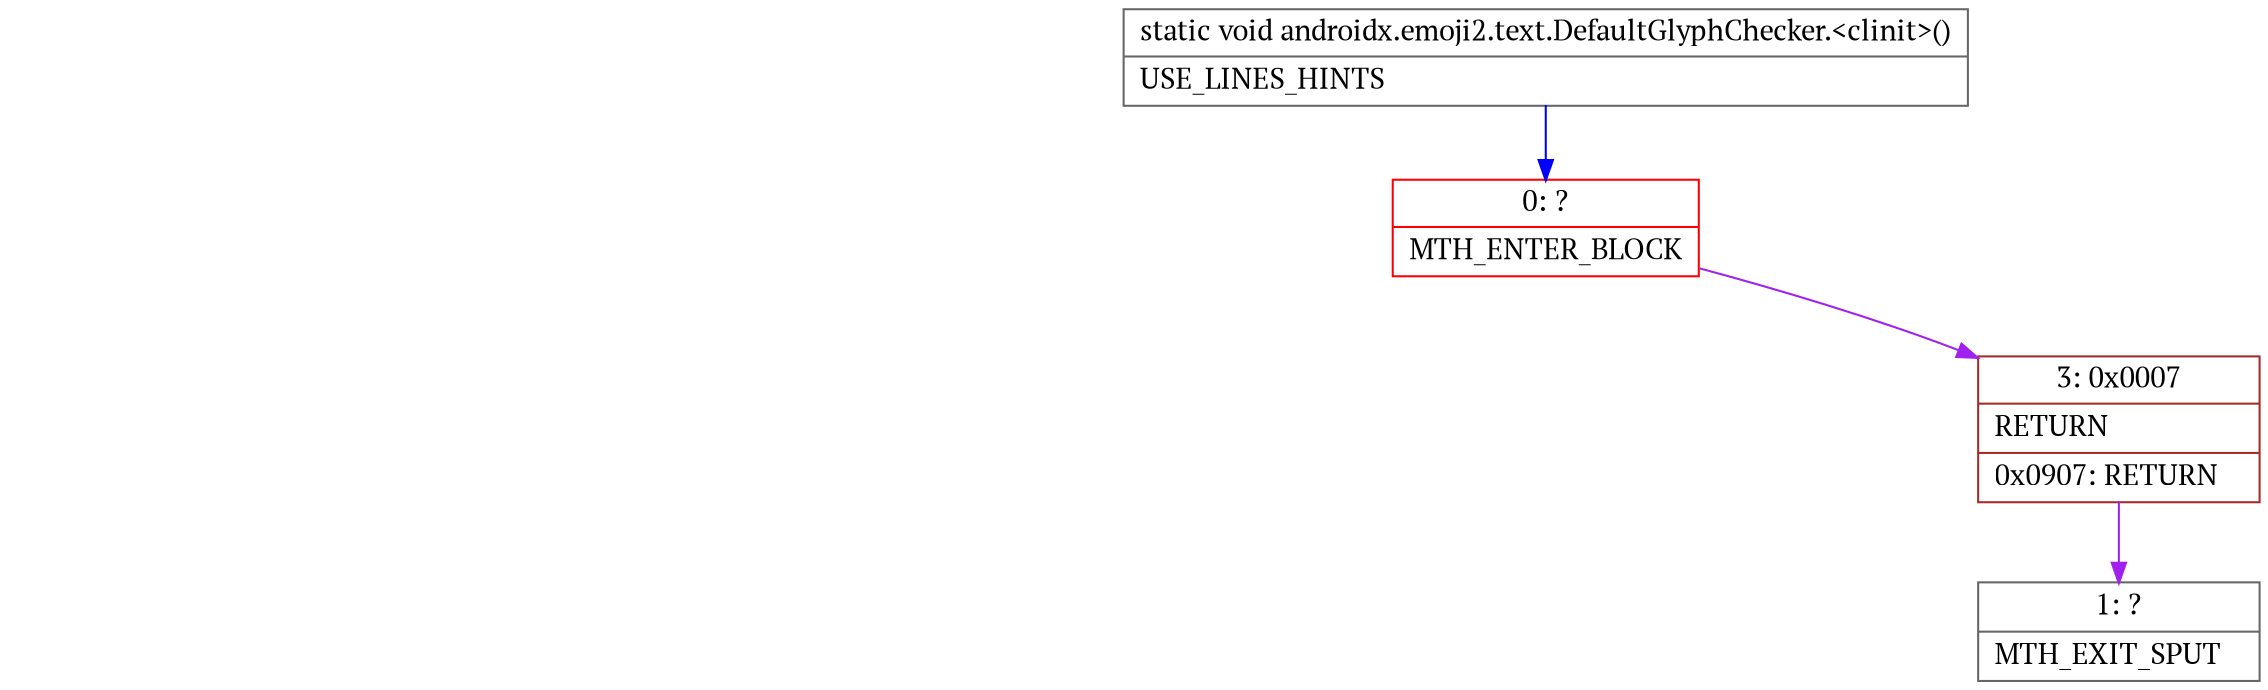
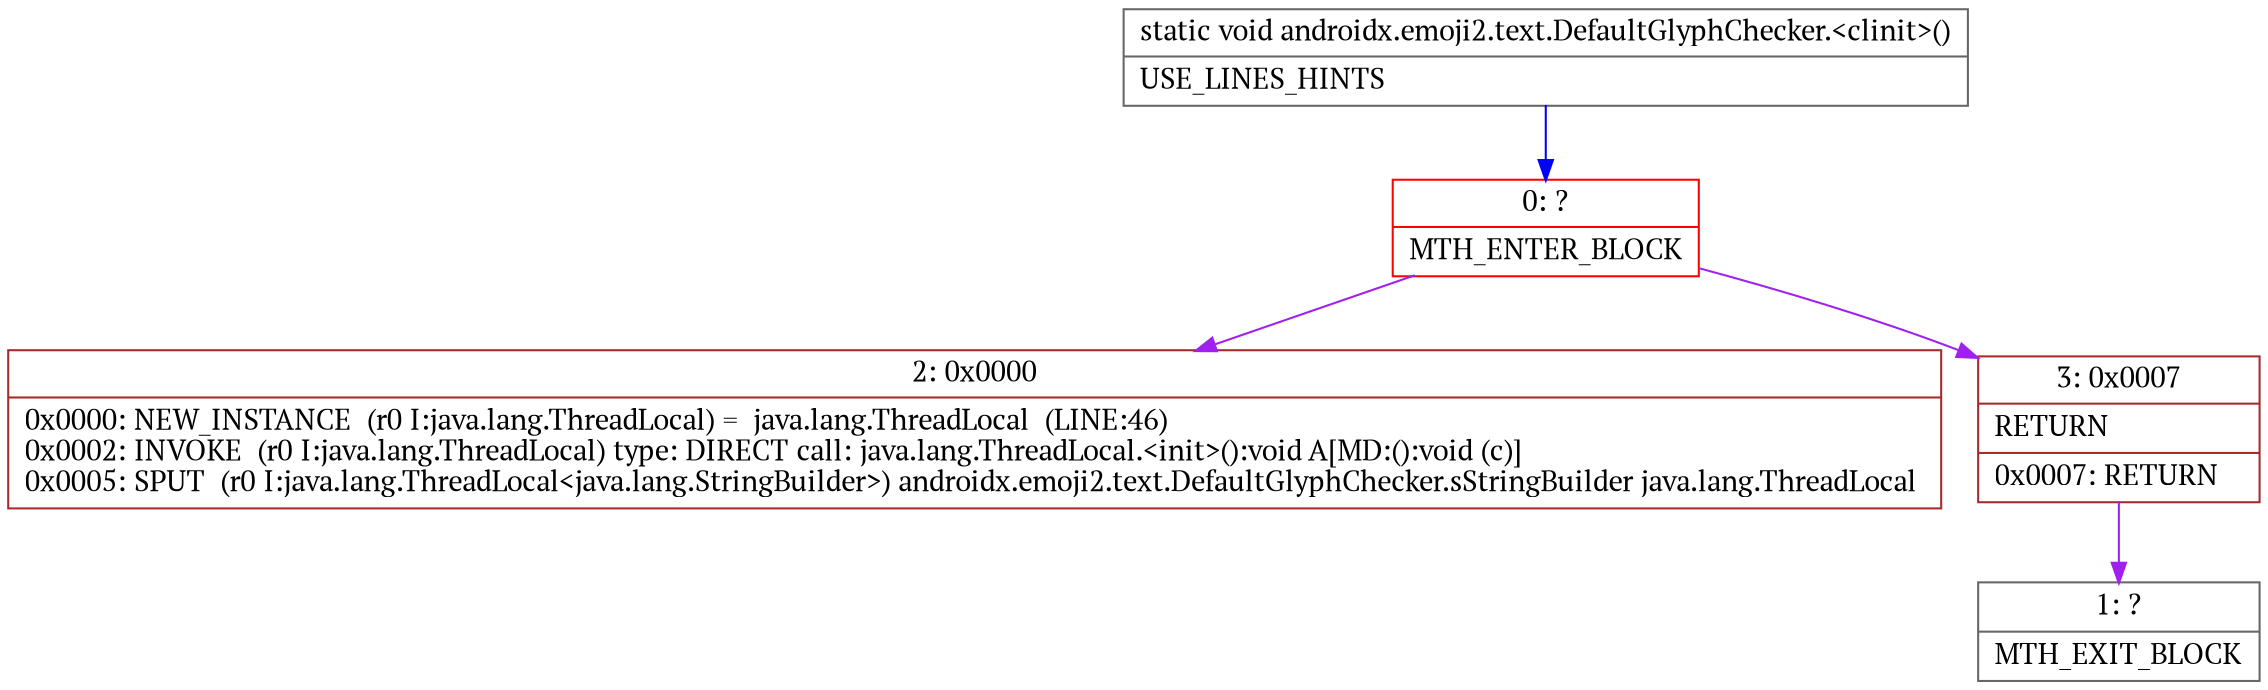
none -> (975, 429)
(2119, 477) -> (2119, 477)
(2109, 655) -> (2119, 655)
